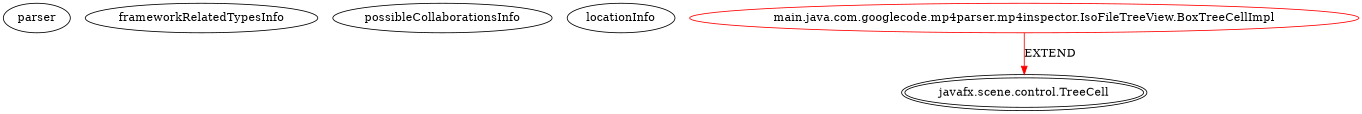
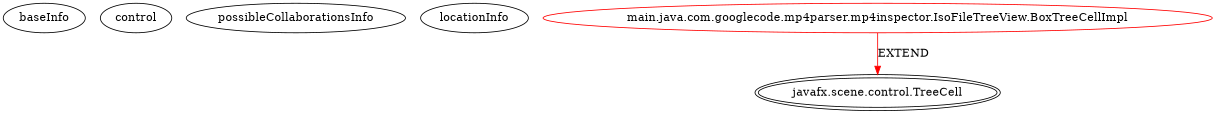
(37, 18) -> (44, 18)
(202, 18) -> (136, 18)
